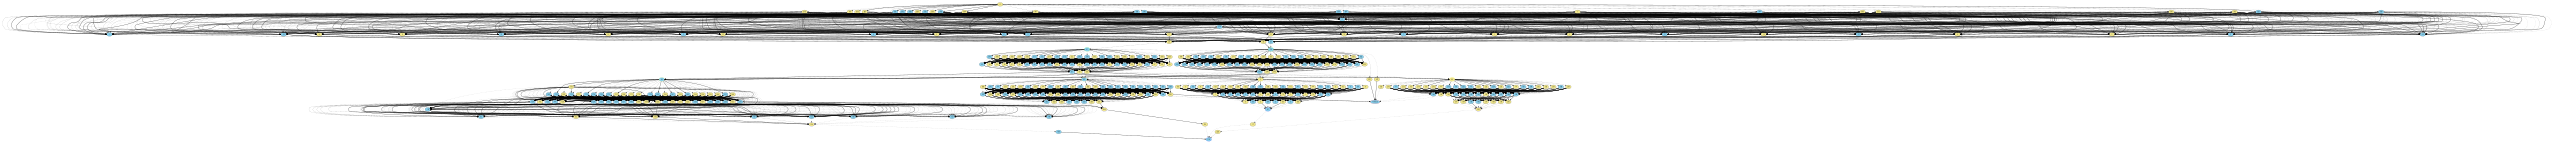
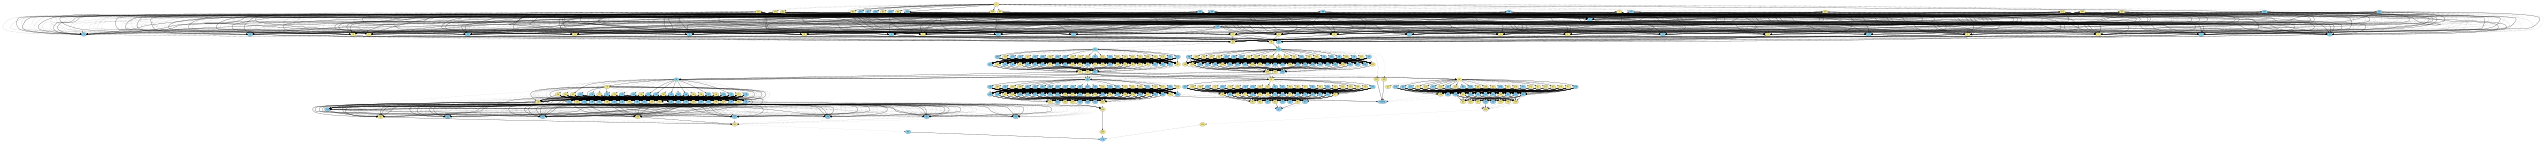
(624, 94) -> (633, 94)
(680, 94) -> (678, 94)
(1253, 124) -> none
